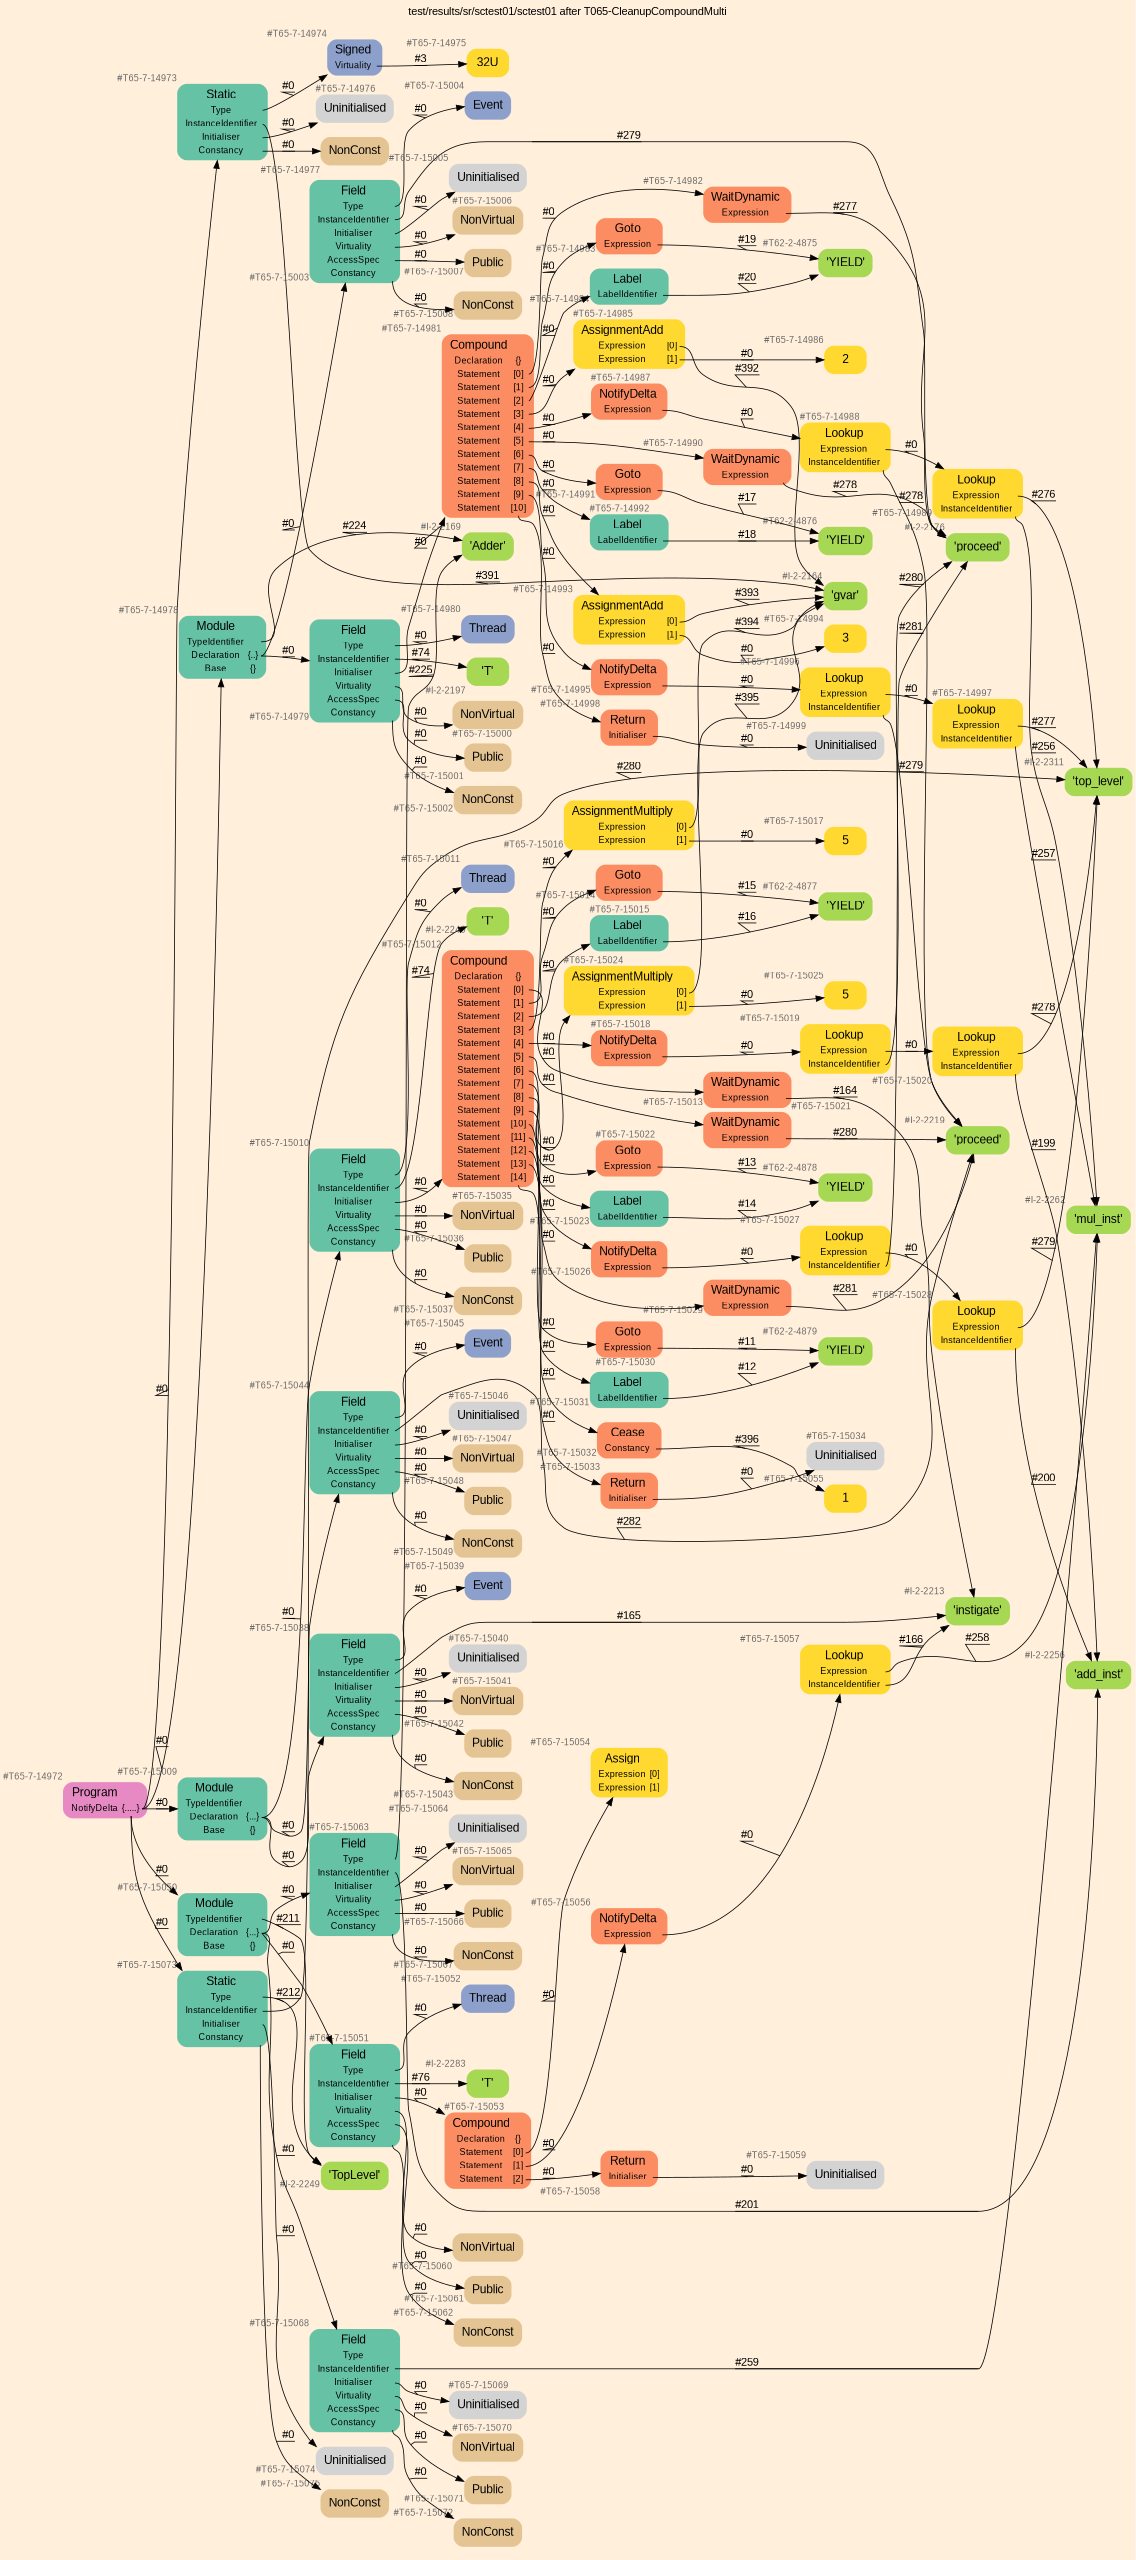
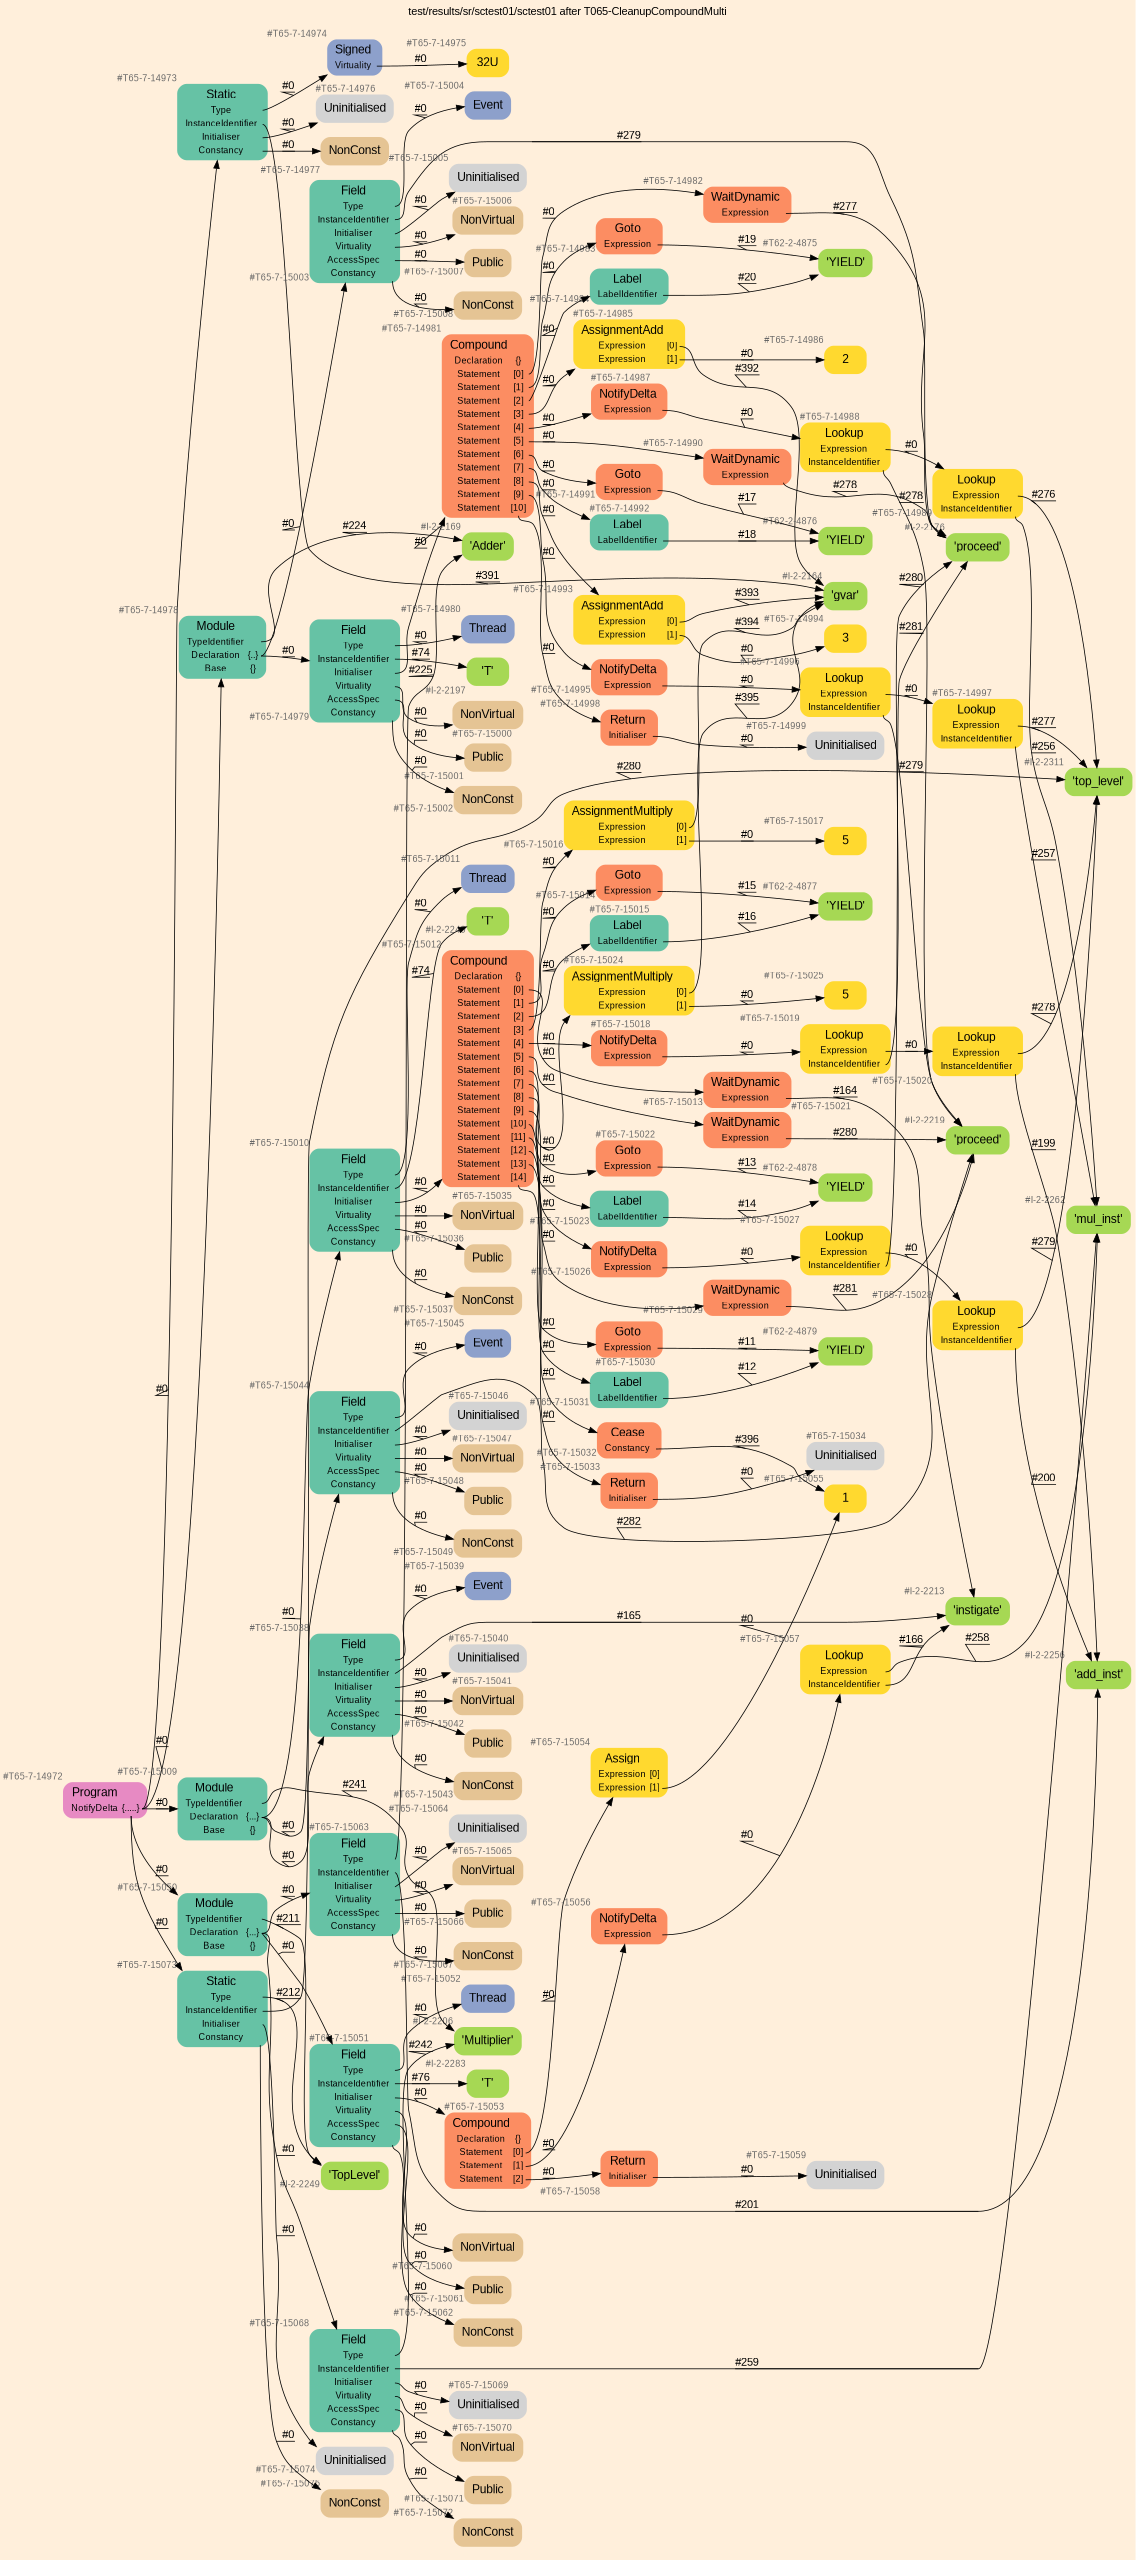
(421, 59) -> (421, 59)
none -> (768, 1670)
none -> (488, 2041)
